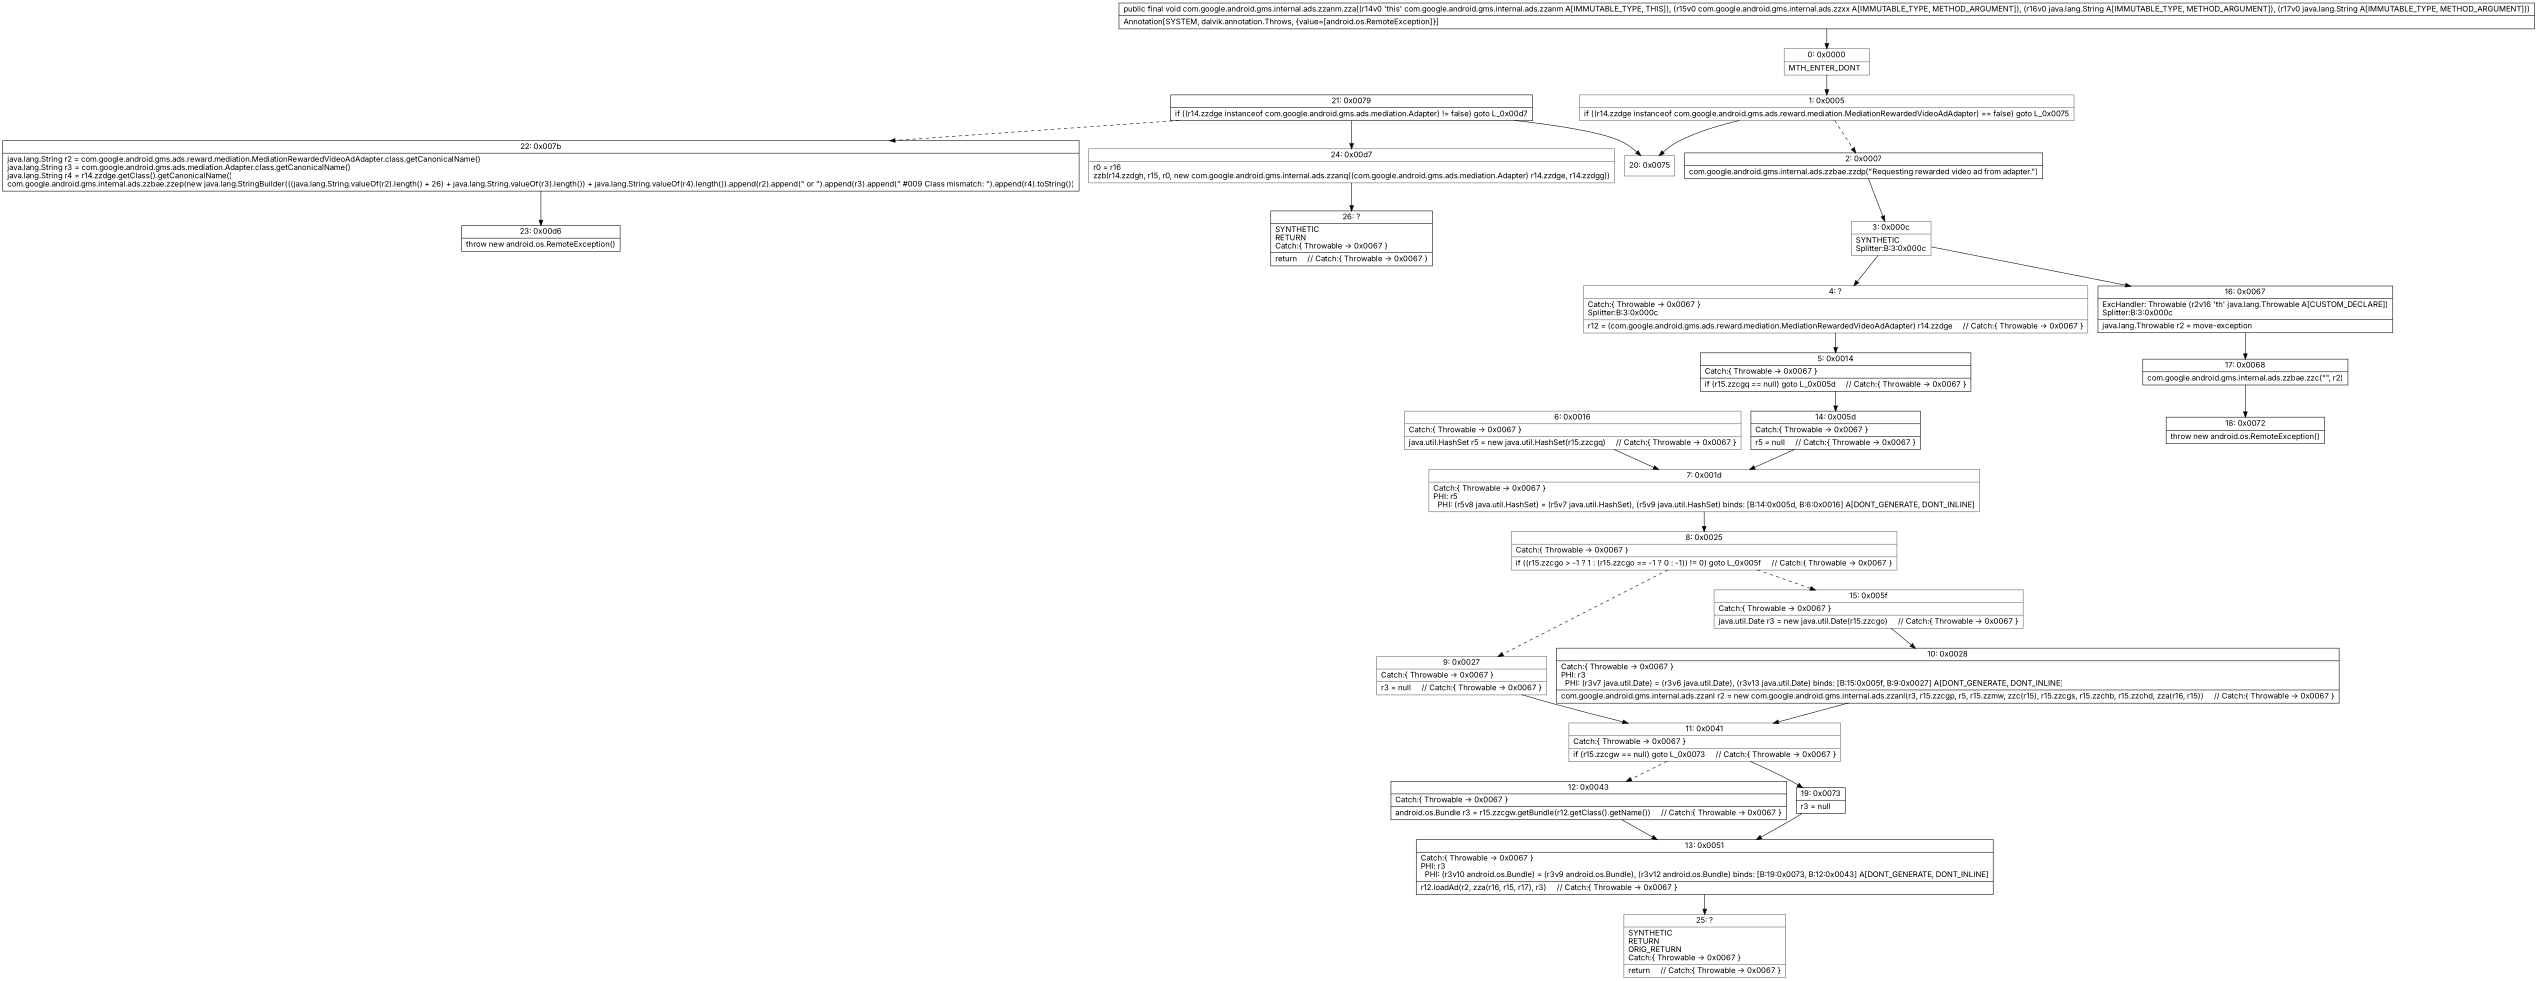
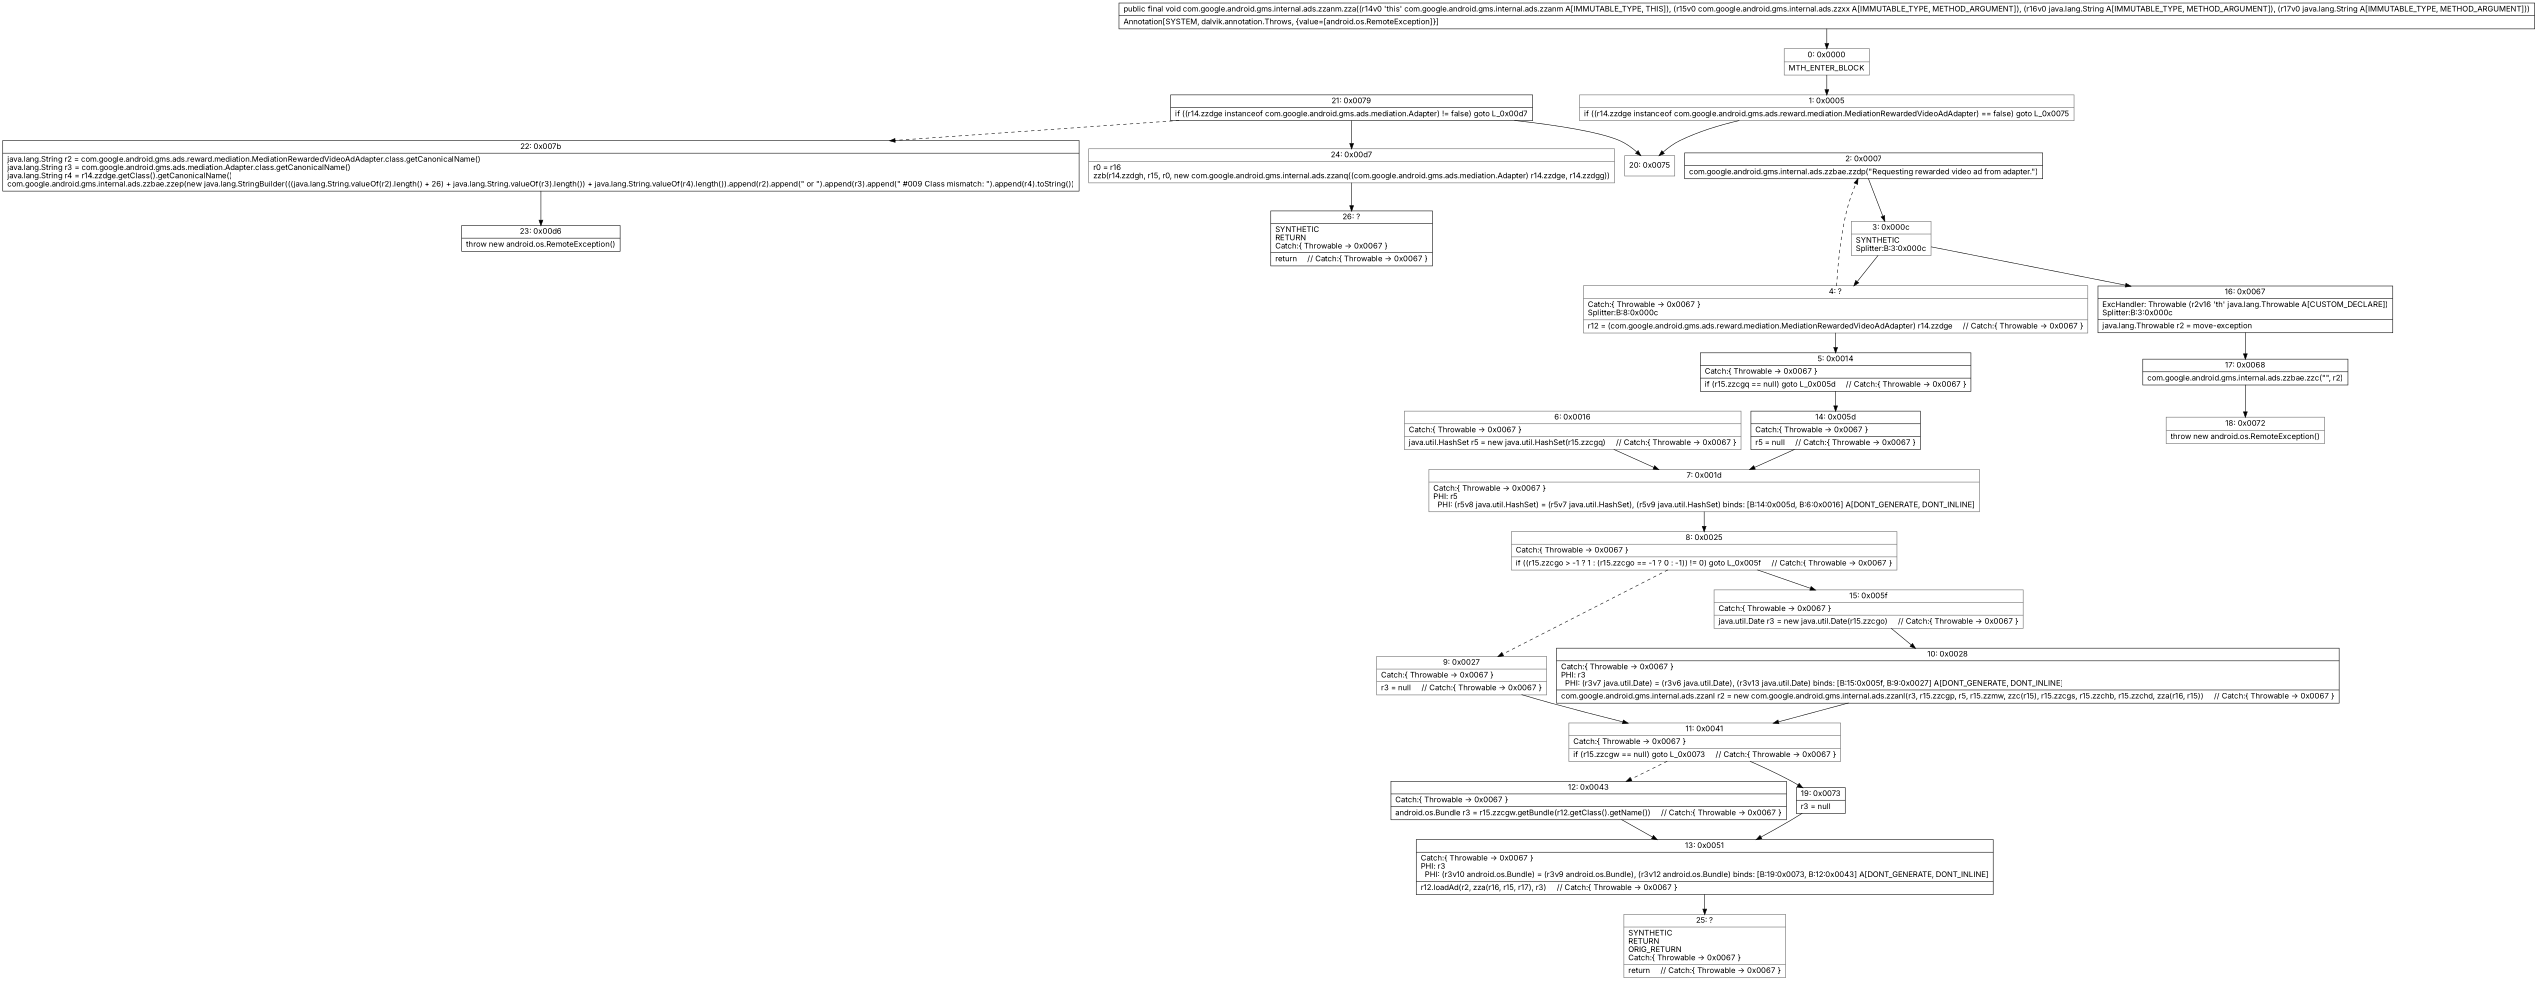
(1825, 68) -> (1827, 68)
(1844, 134) -> (1842, 234)
(1623, 313) -> (1623, 313)
(2245, 430) -> (2245, 430)
(1784, 579) -> (1784, 579)
